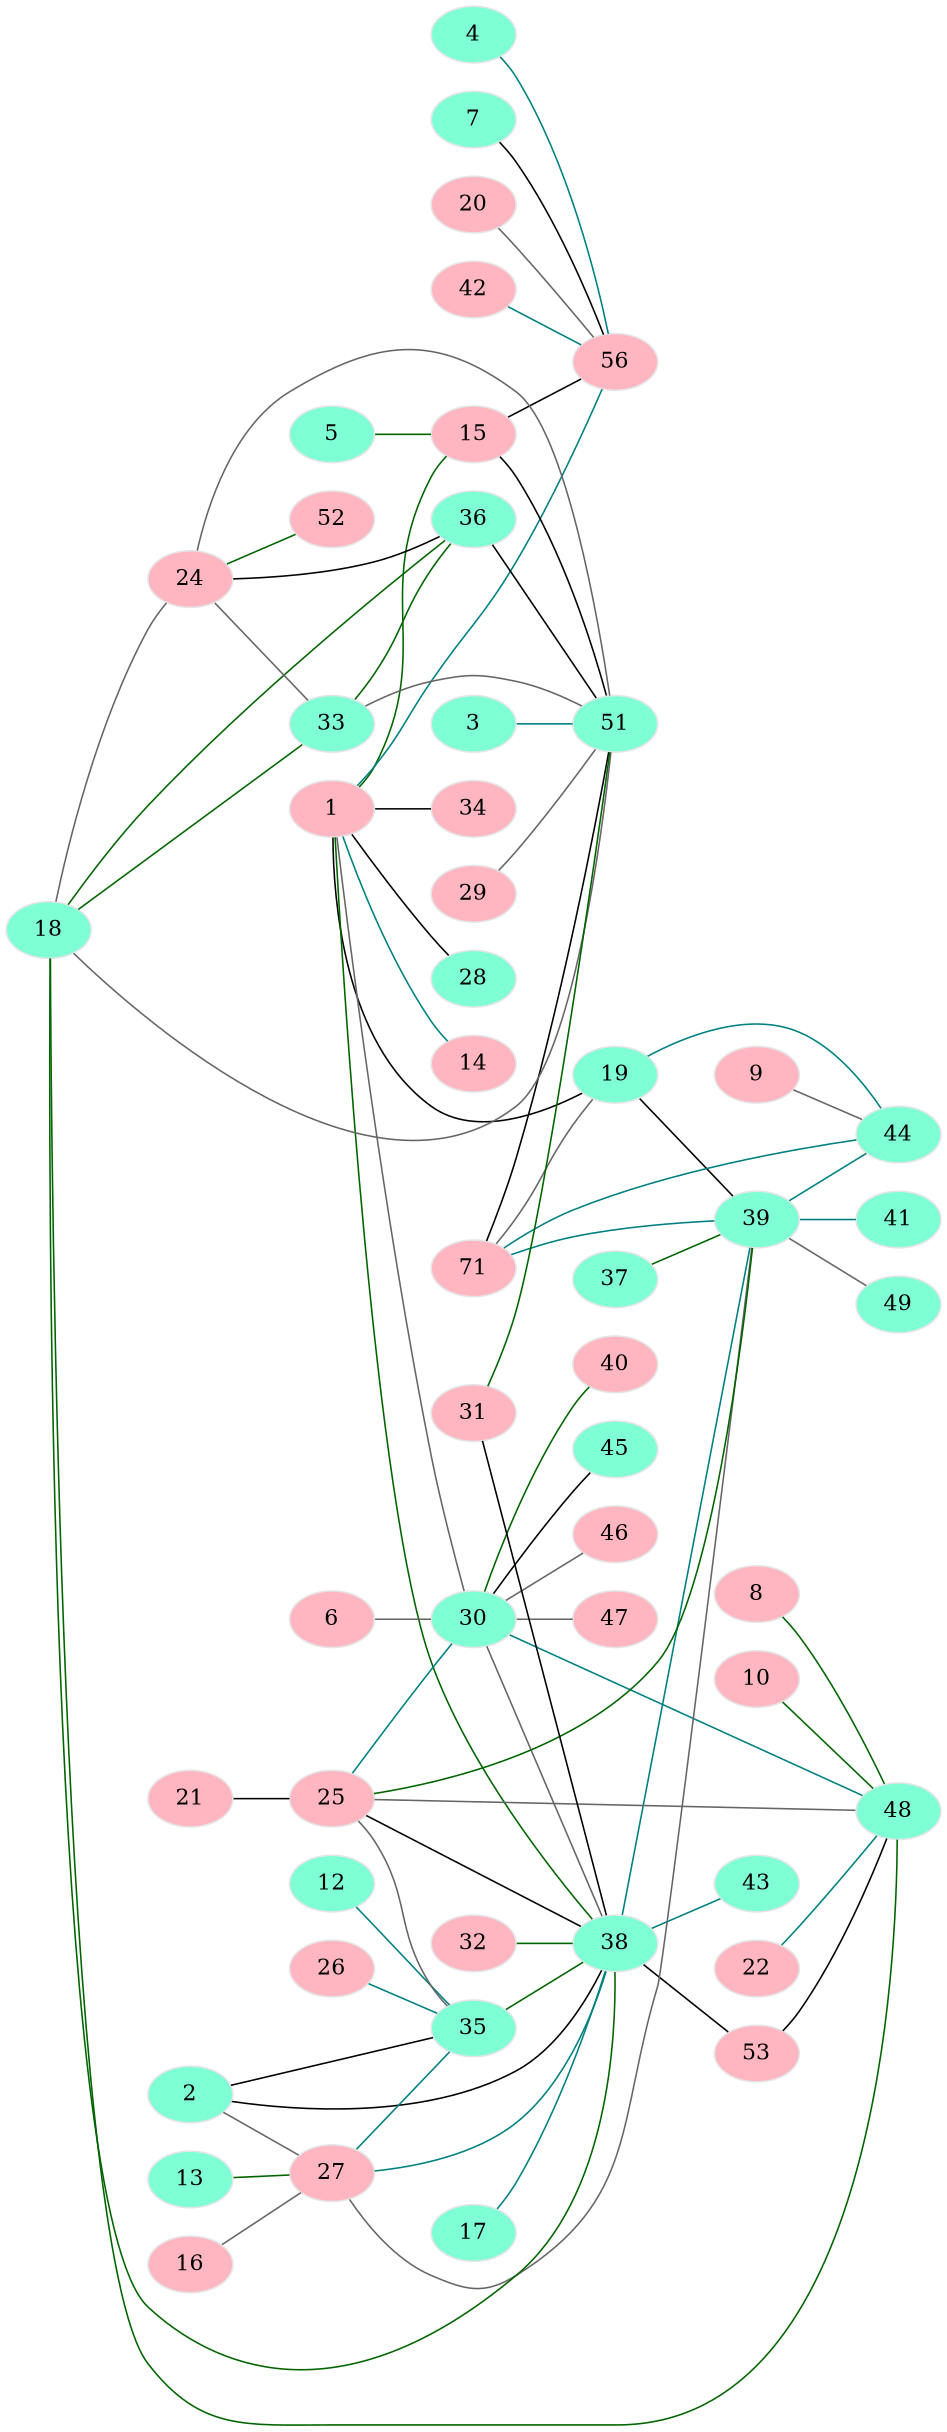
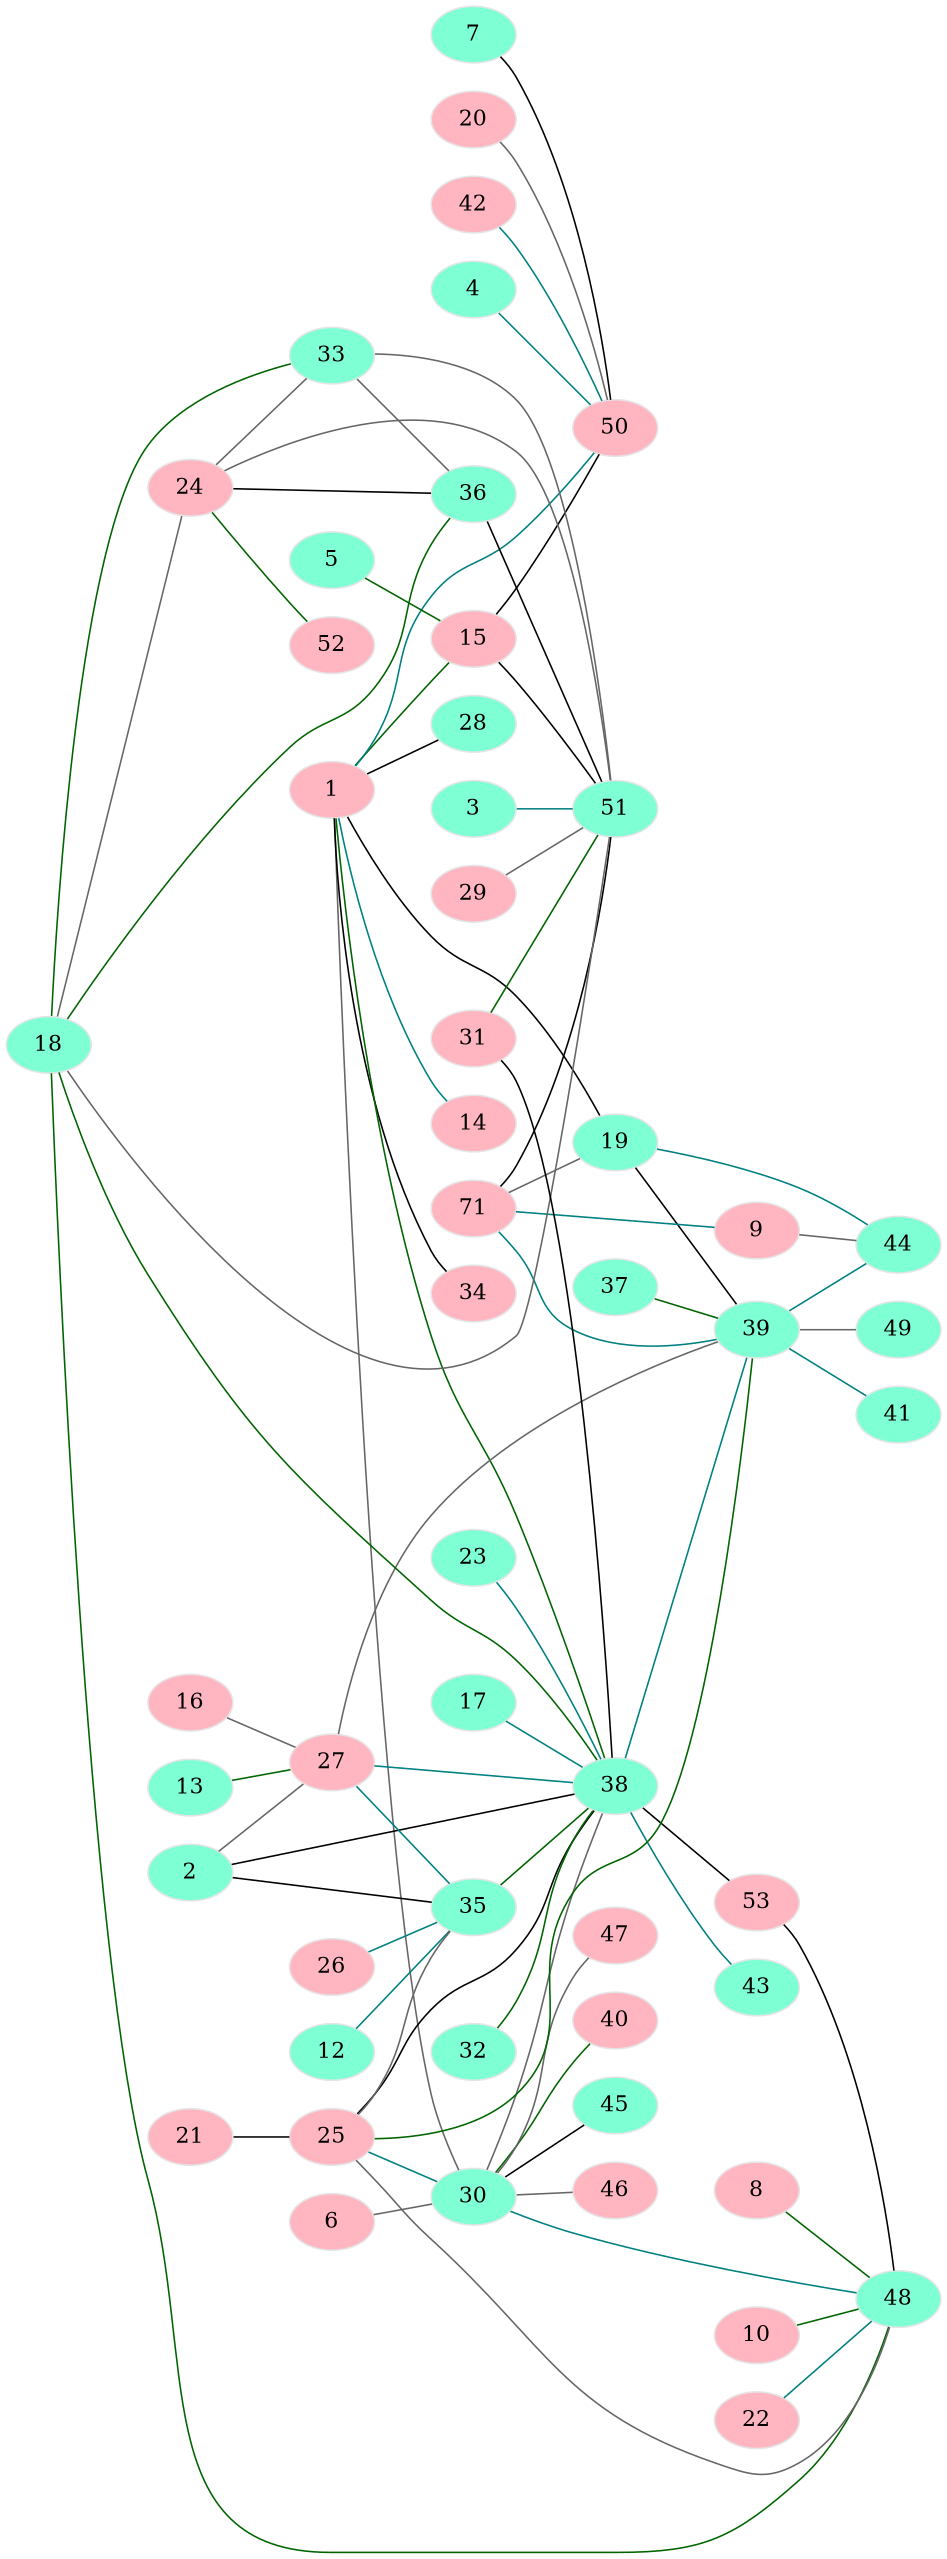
(615, 362) -> (615, 428)
(393, 642) -> (410, 432)
(674, 1177) -> (615, 1220)
none -> (474, 1558)
(474, 1943) -> (474, 2052)
